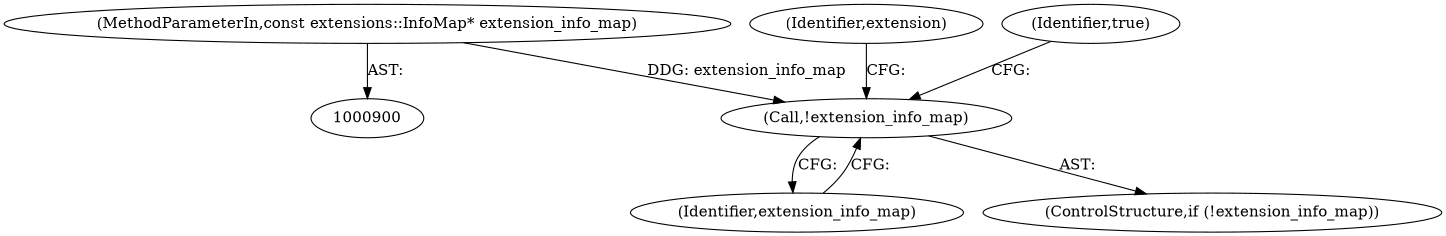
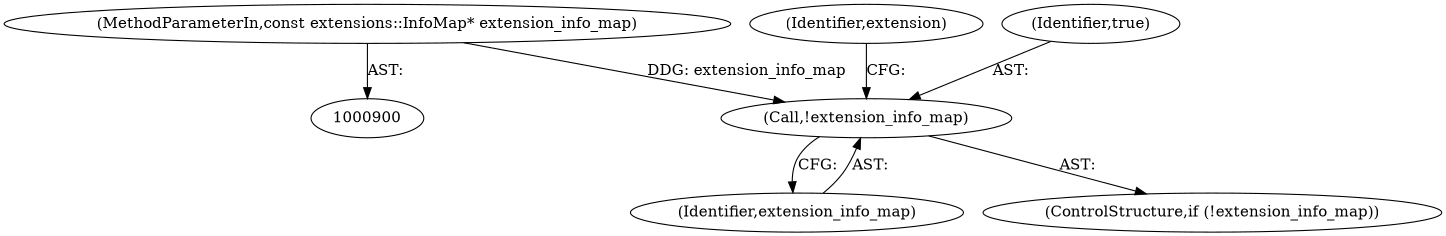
(1013, 71) -> (1013, 71)
(873, 165) -> (873, 165)
